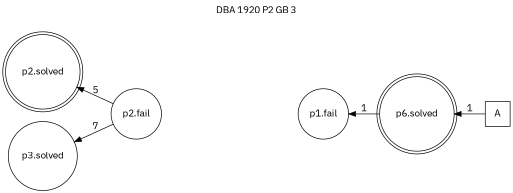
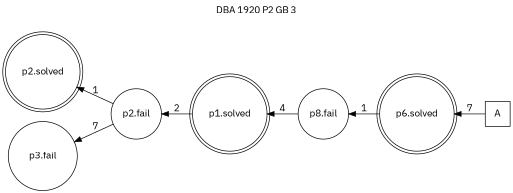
(96, 91) -> (96, 91)
(470, 109) -> (470, 109)
none -> (230, 114)
(323, 114) -> (323, 114)
(43, 156) -> (43, 156)
